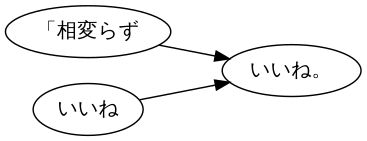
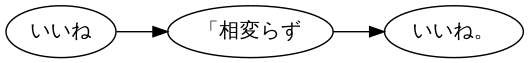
(177, 92) -> (135, 32)
